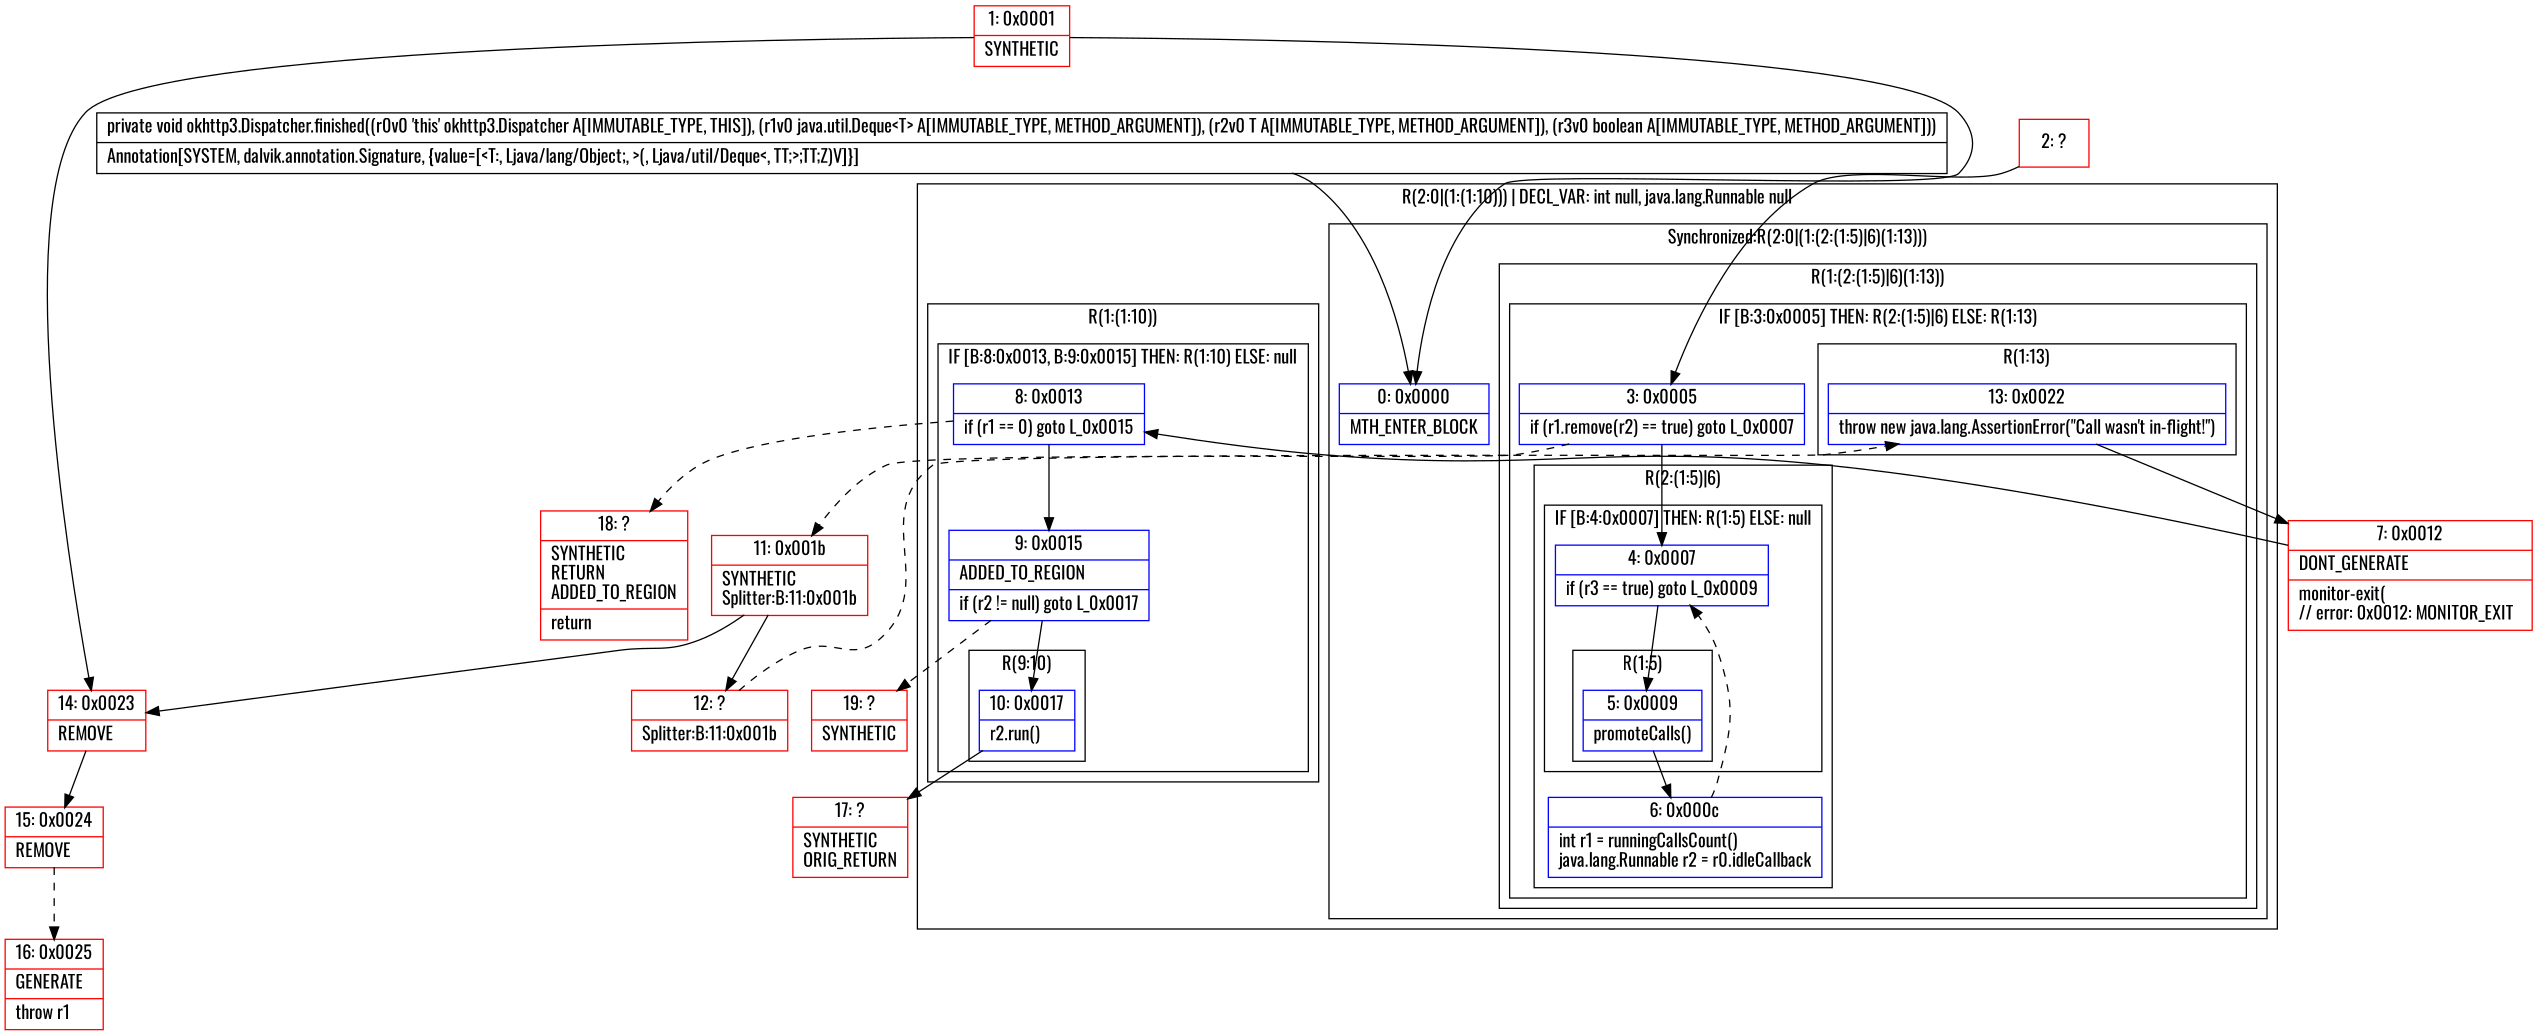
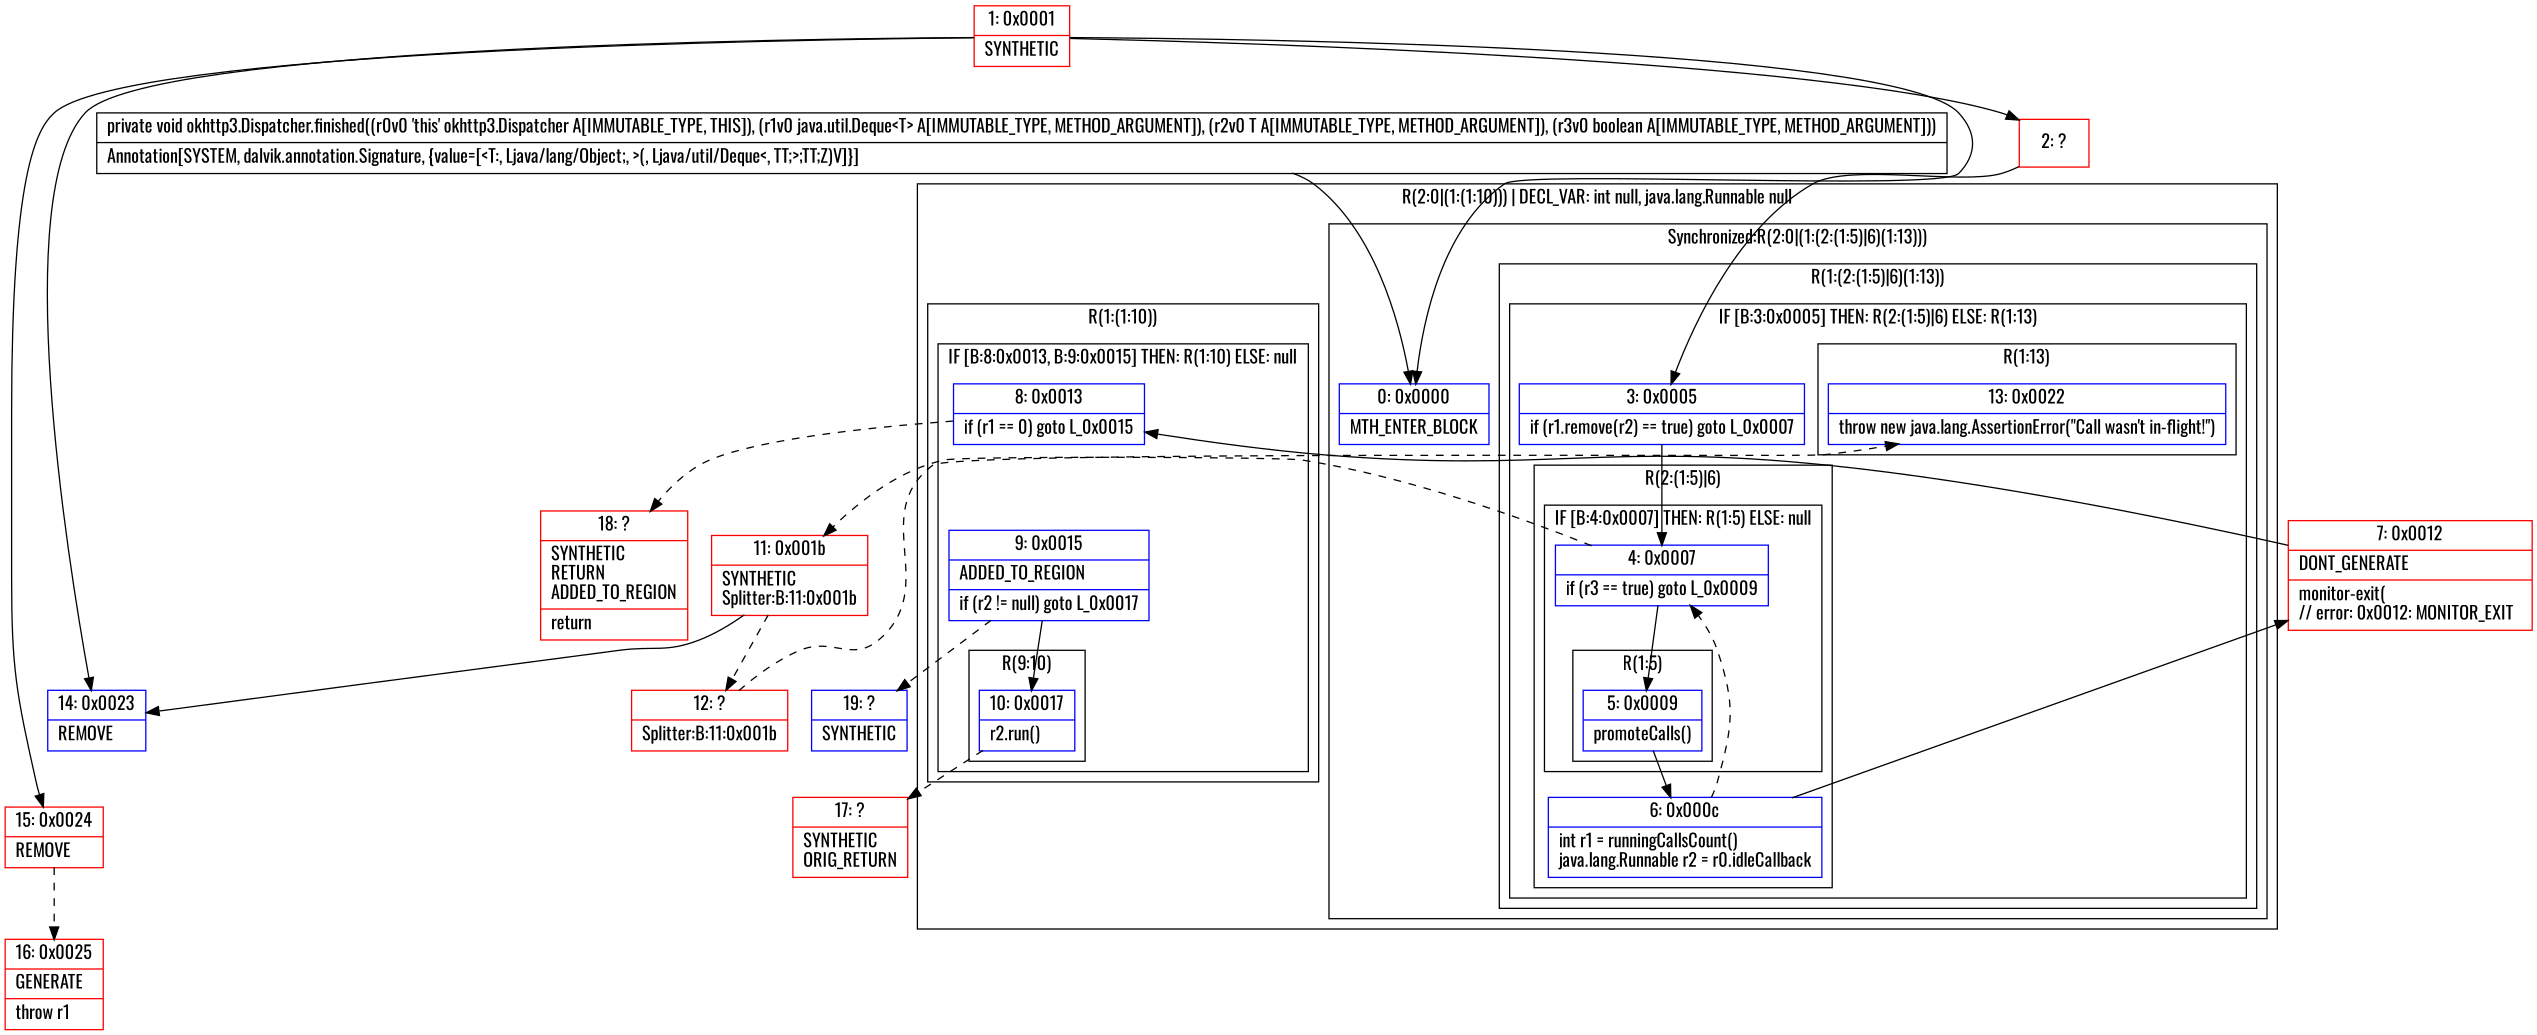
none -> (1540, 58)
(1183, 456) -> (1347, 468)
(1049, 481) -> none
(2186, 481) -> (2034, 711)
(750, 647) -> (750, 647)
(97, 721) -> (97, 721)
(859, 721) -> (859, 721)
(951, 771) -> (951, 771)
(78, 773) -> (88, 99)
